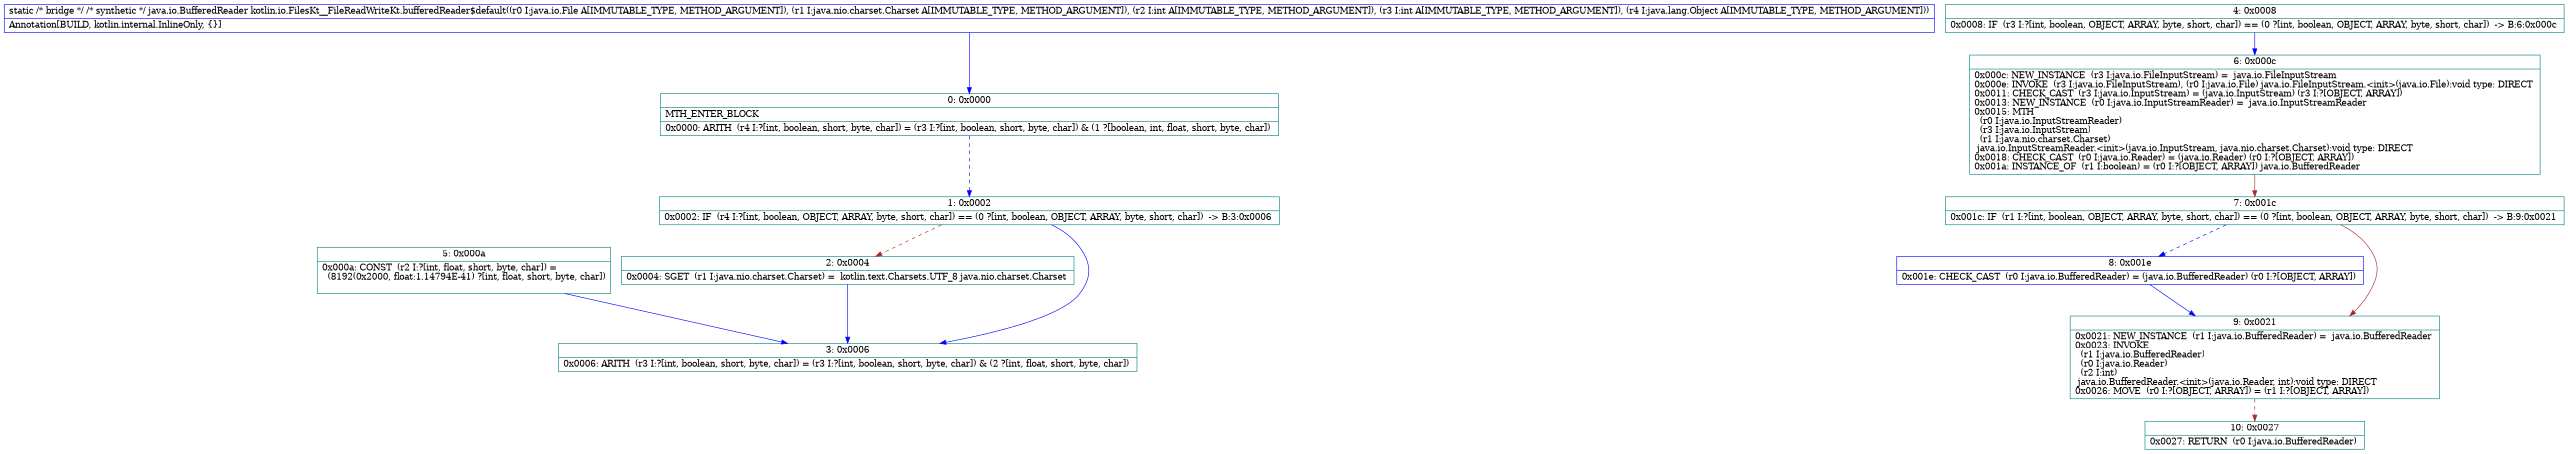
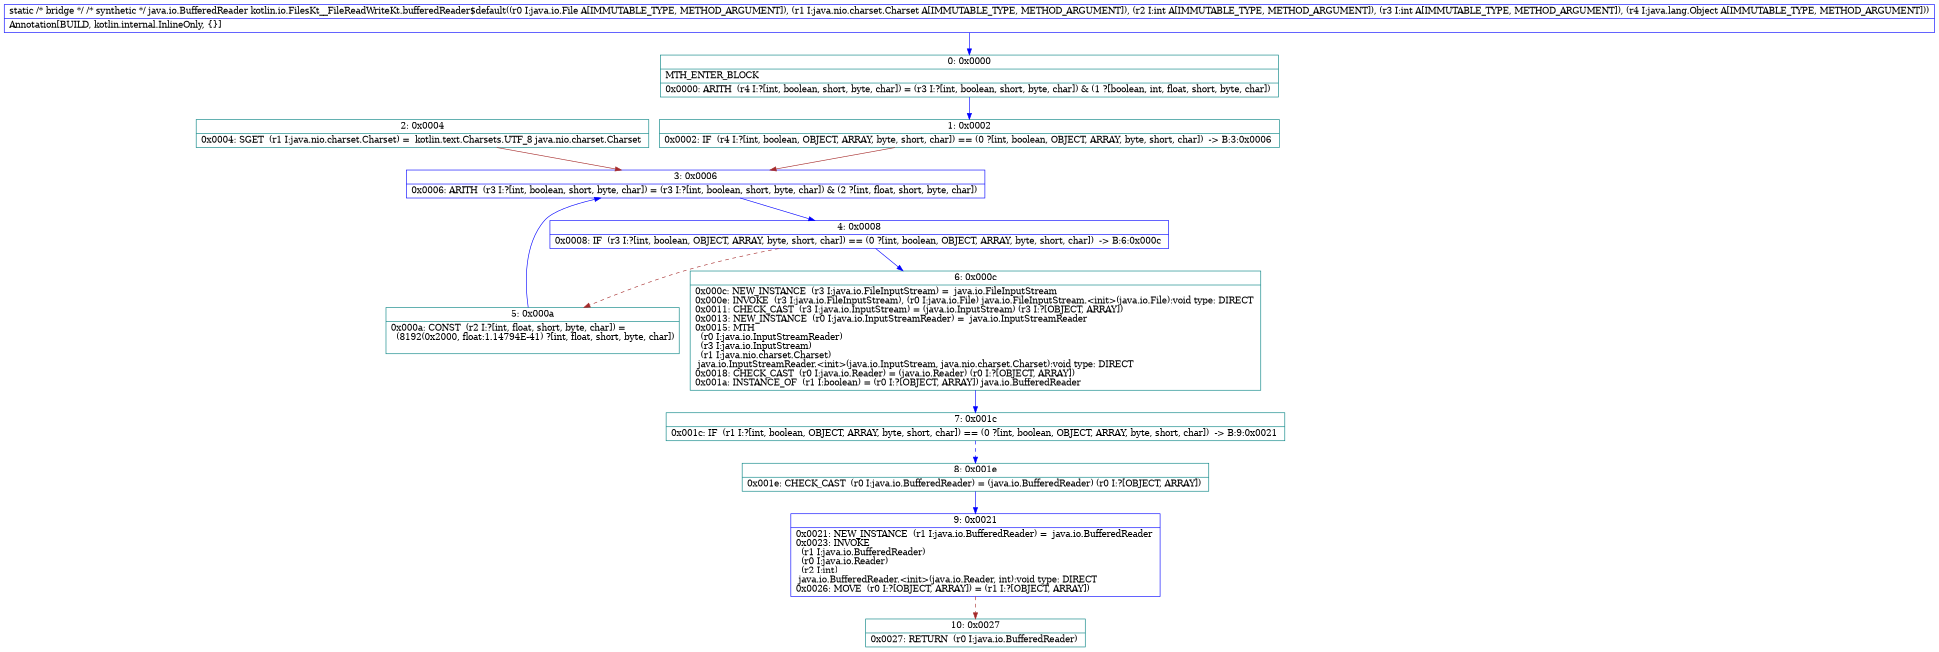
(2255, 19) -> (859, 235)
(969, 163) -> (969, 105)
(2255, 182) -> (975, 398)
none -> (774, 208)
(911, 239) -> none
(2377, 264) -> none
(2130, 270) -> (975, 477)
none -> (683, 271)
(1057, 310) -> (836, 158)
(848, 311) -> (556, 158)
(848, 357) -> (696, 184)
(2255, 357) -> (975, 555)
